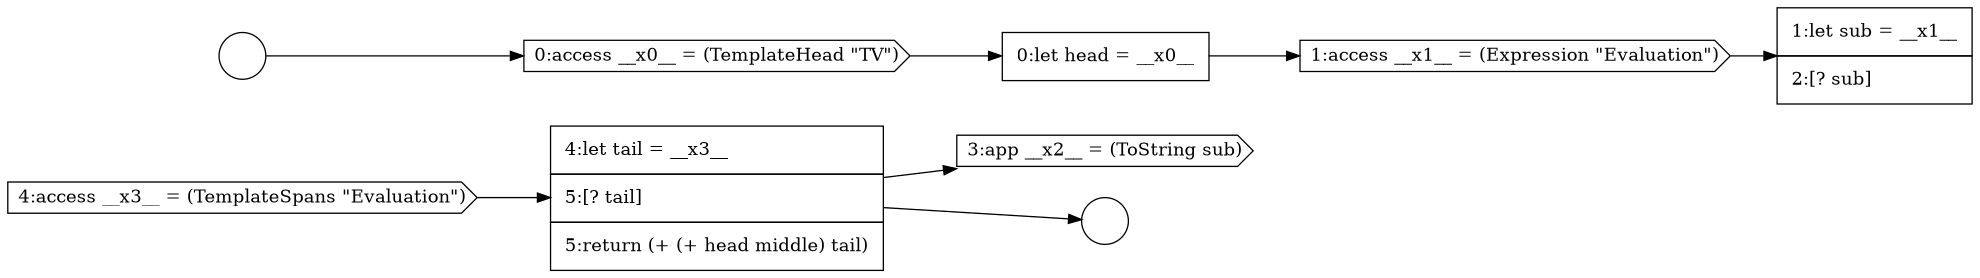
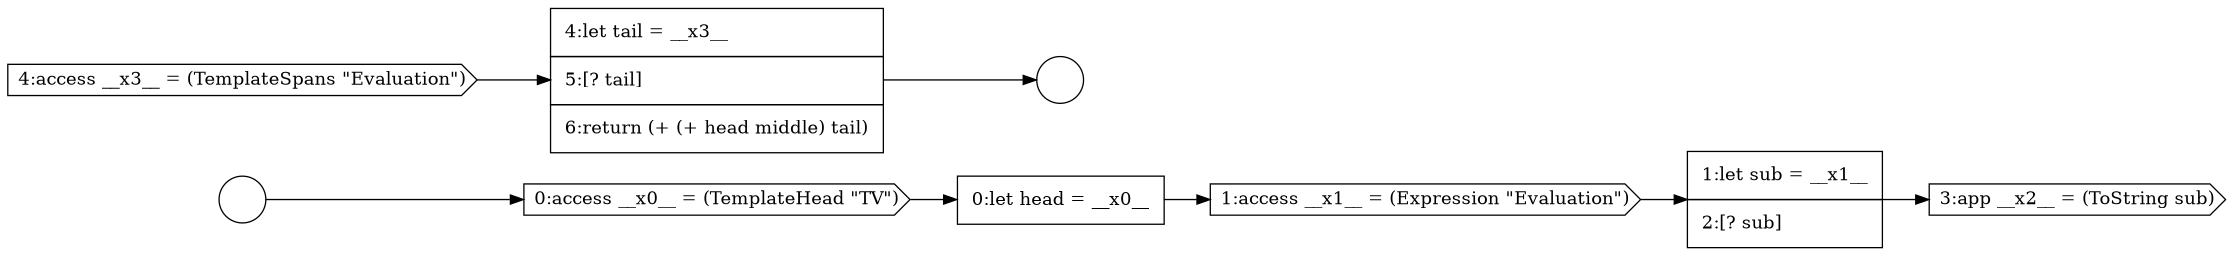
(913, 174) -> (1899, 200)
(717, 246) -> (717, 128)
